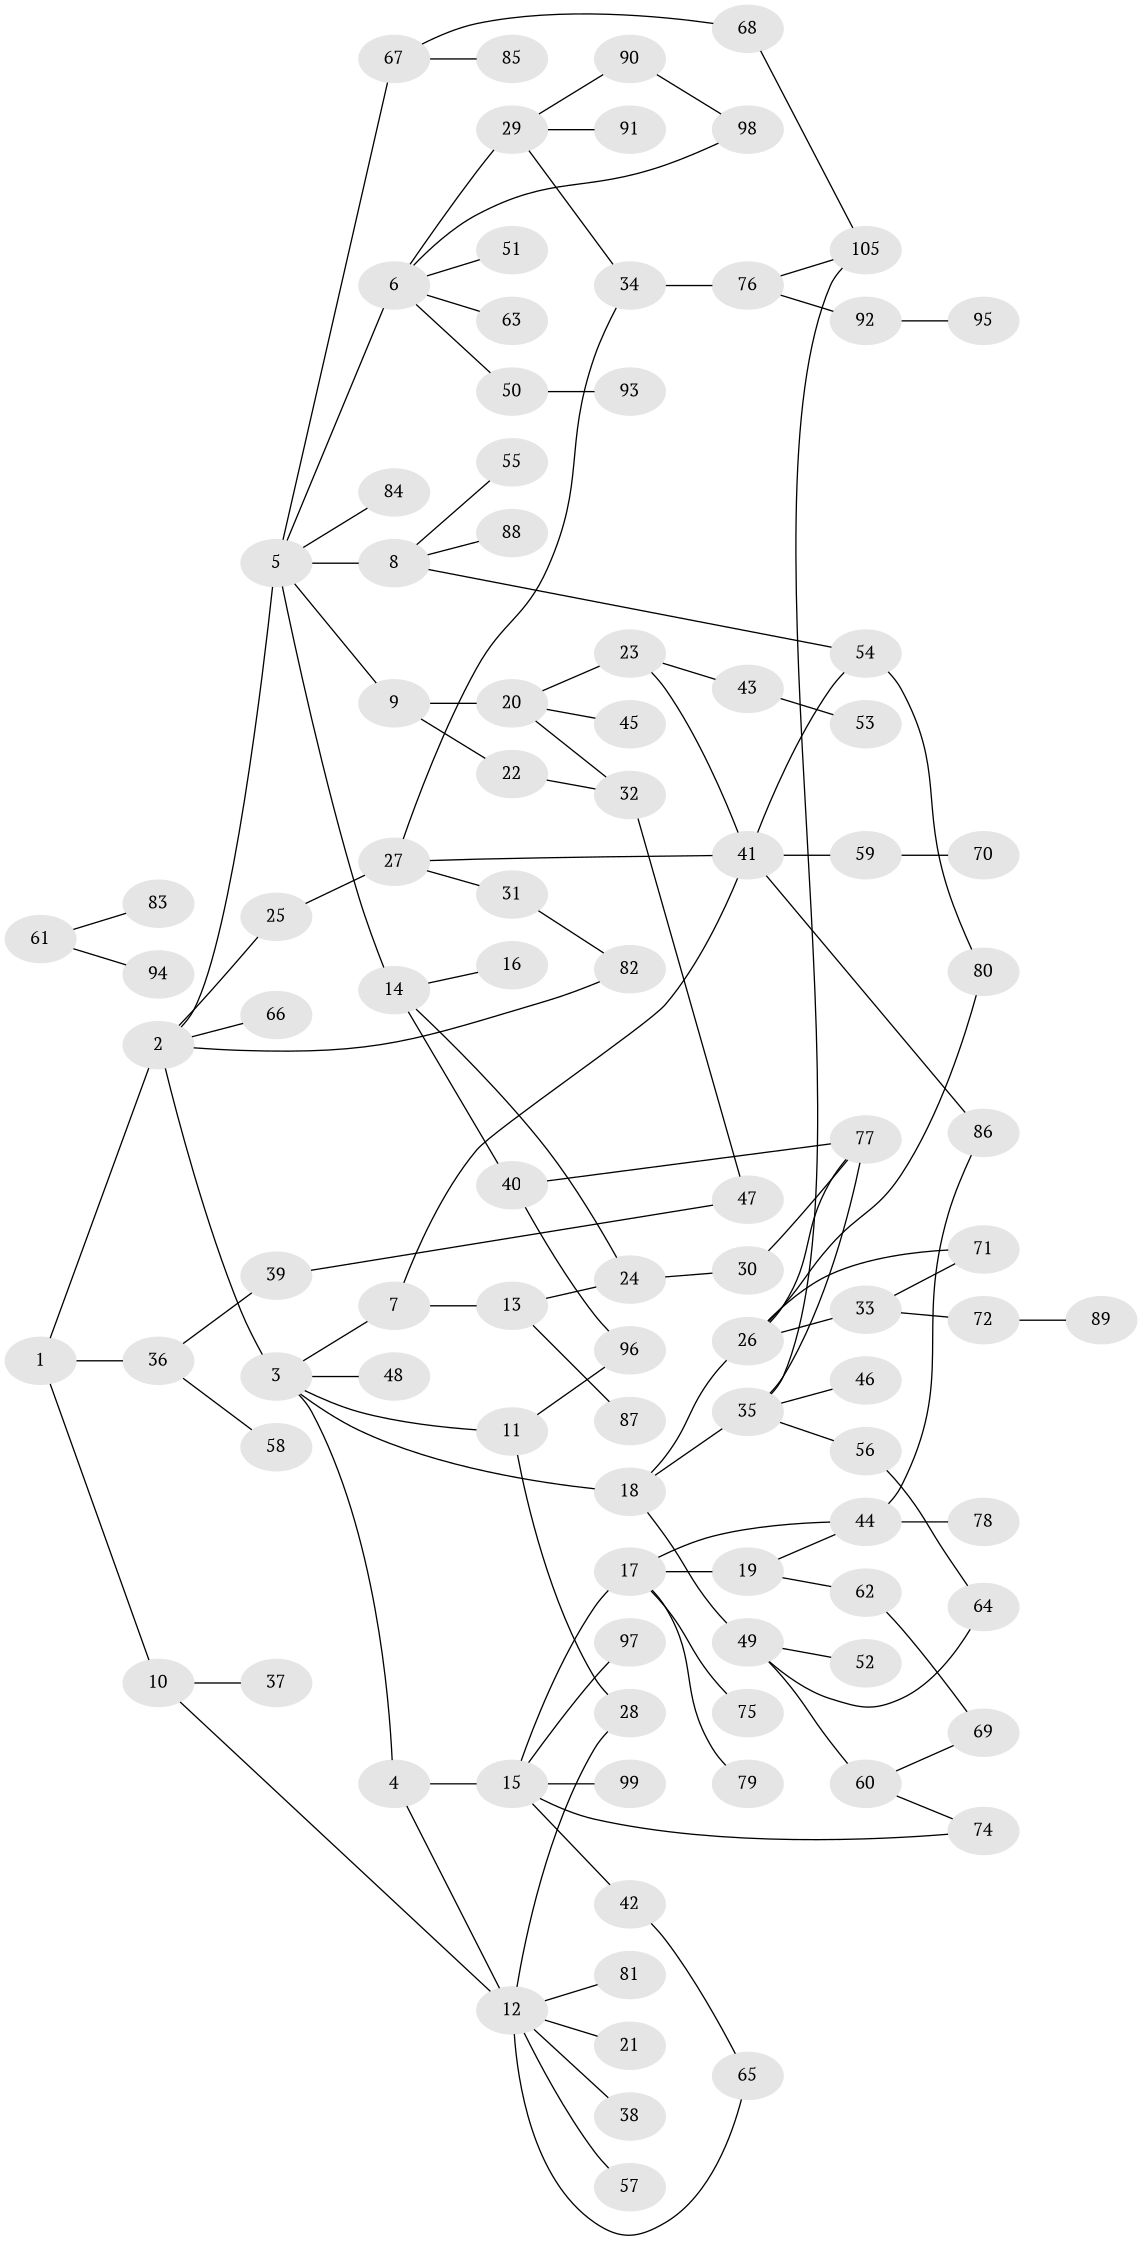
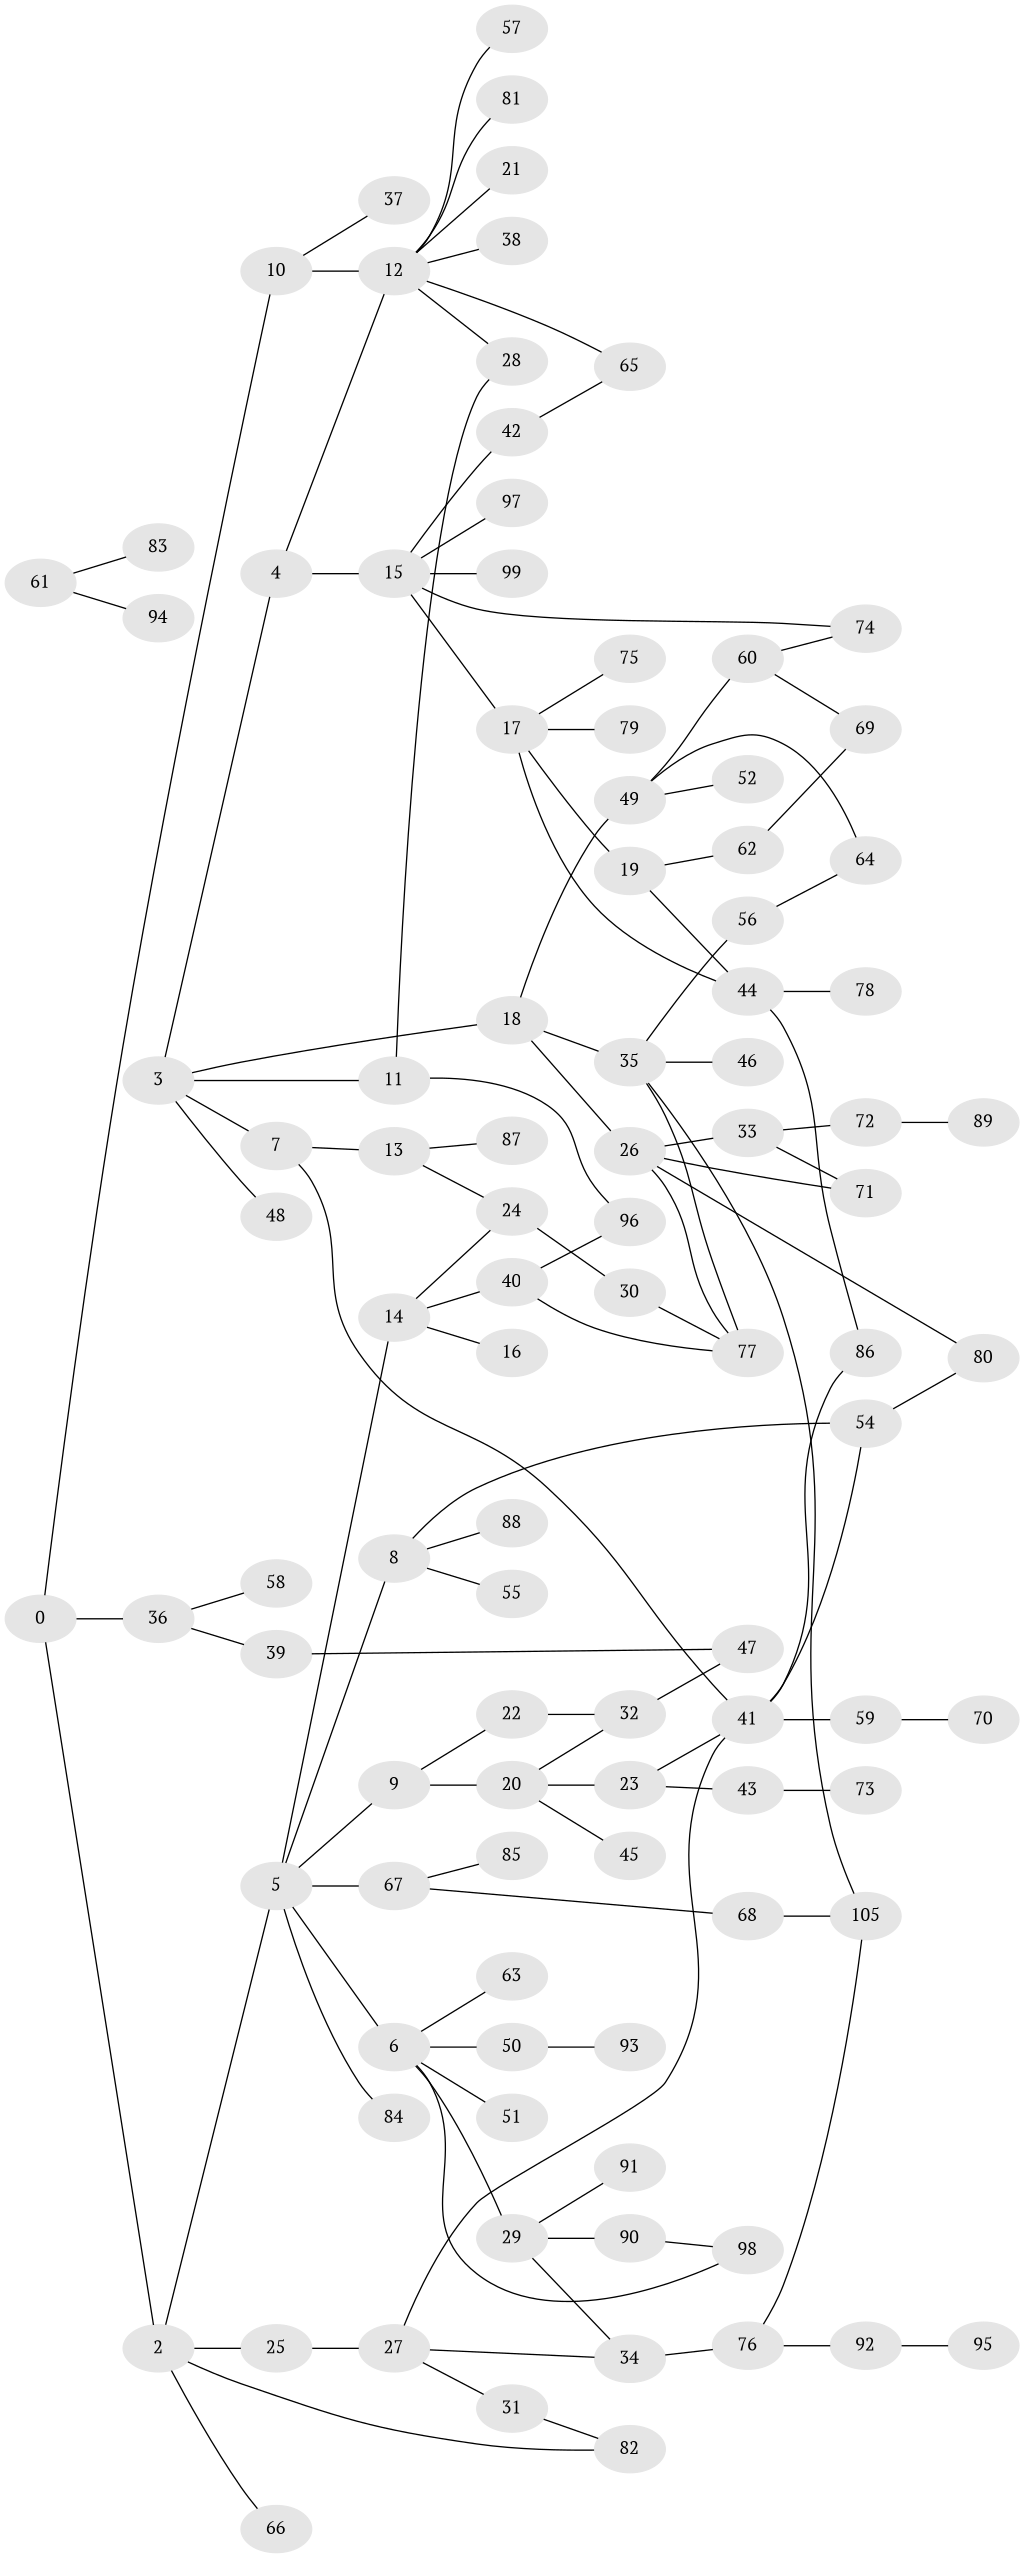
(866, 724) -> (866, 1790)
(206, 1214) -> none
(41, 1361) -> (41, 1619)
